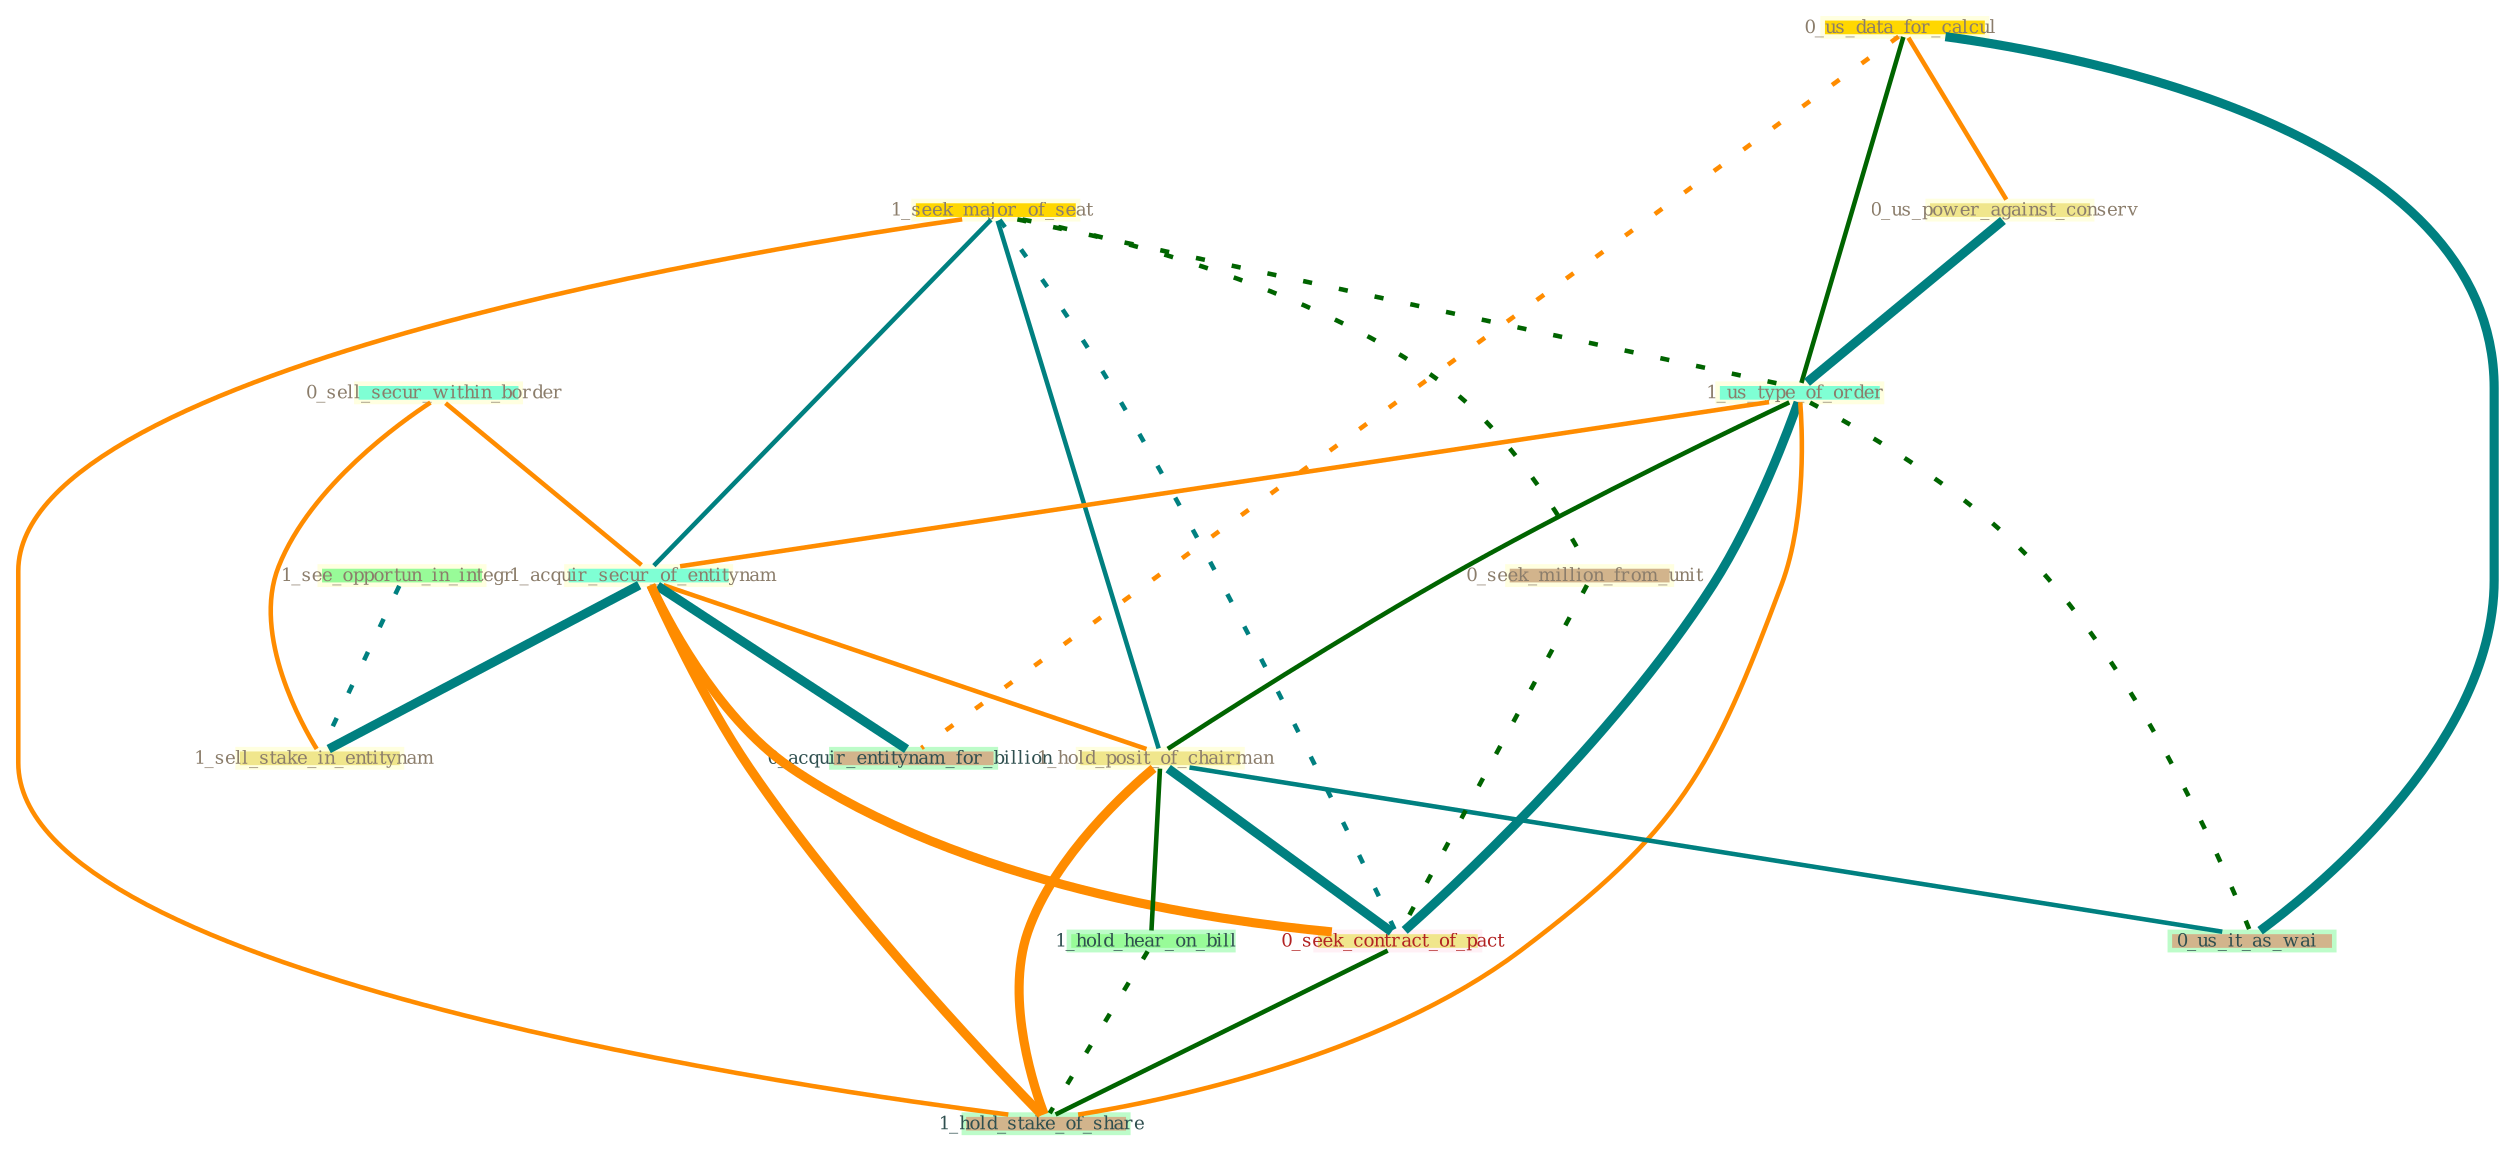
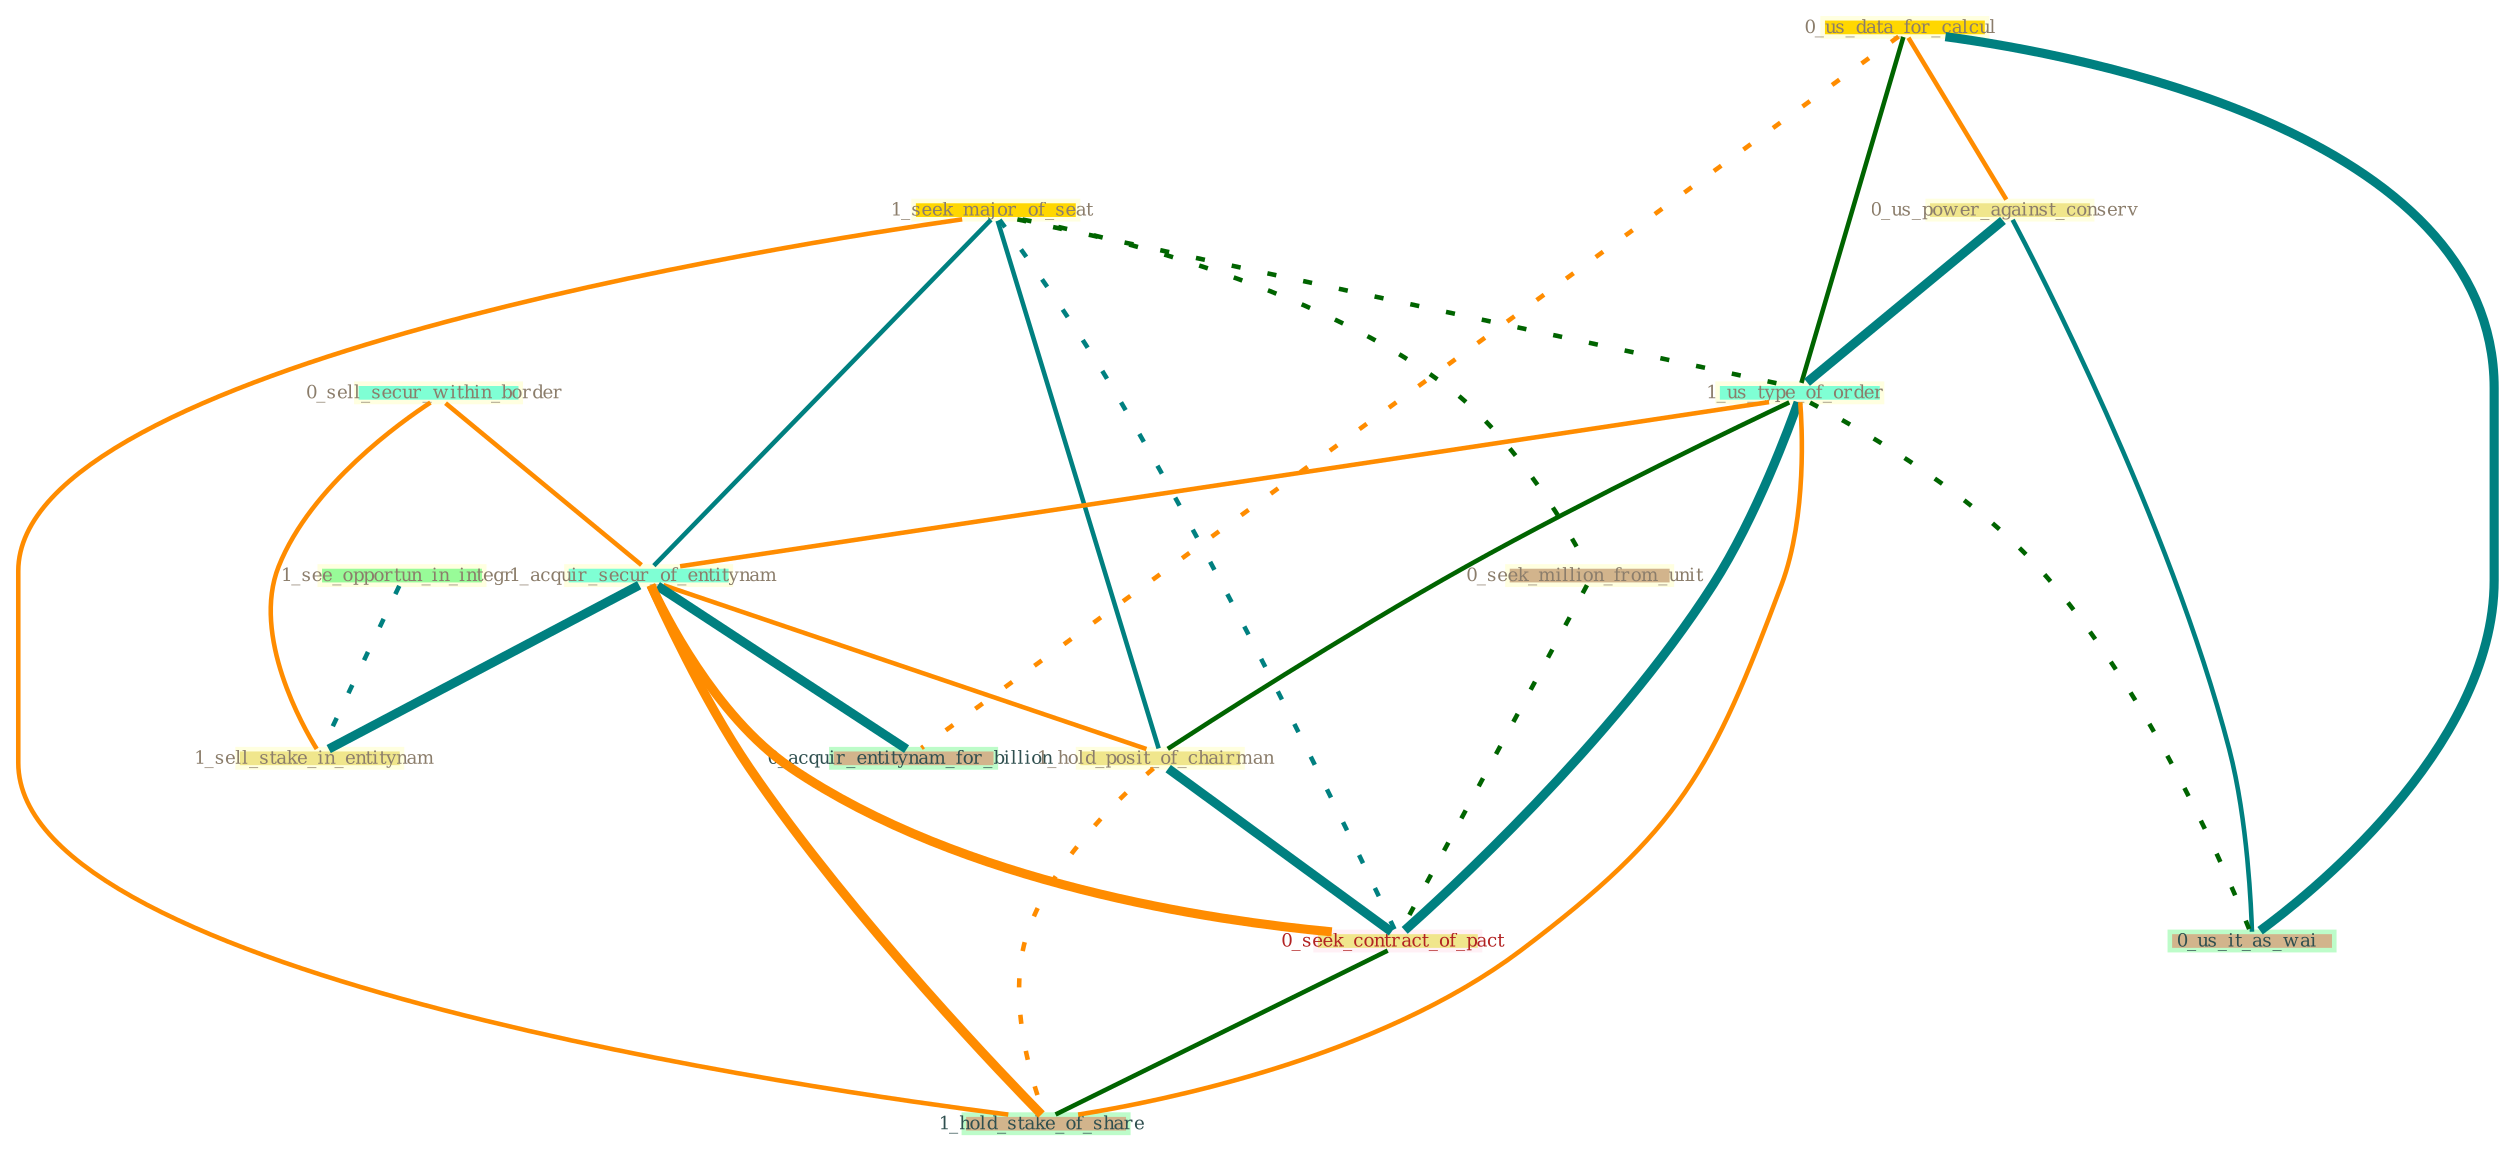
(1706, 850) -> (2169, 565)
(1032, 922) -> (1032, 922)
(1151, 941) -> none
